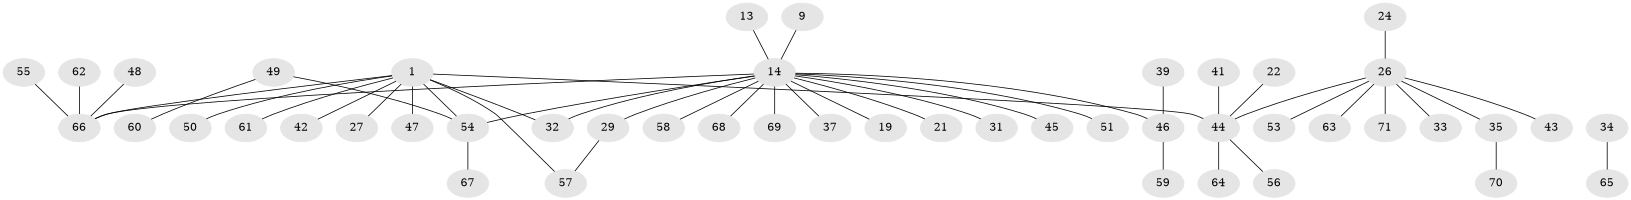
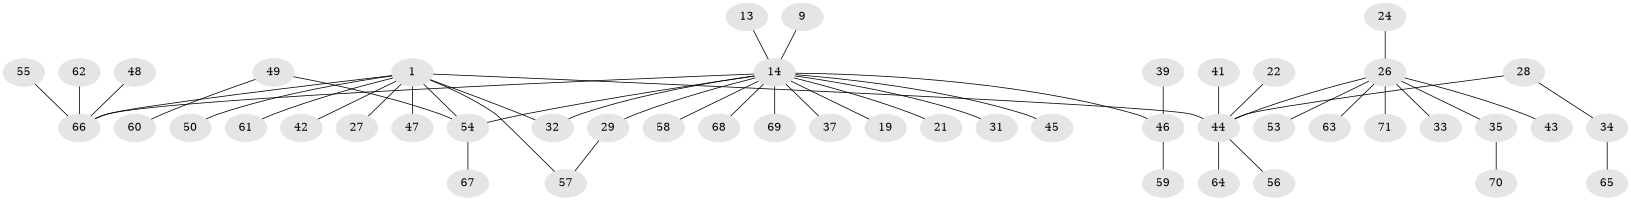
none -> (1524, 72)
(1108, 128) -> none
